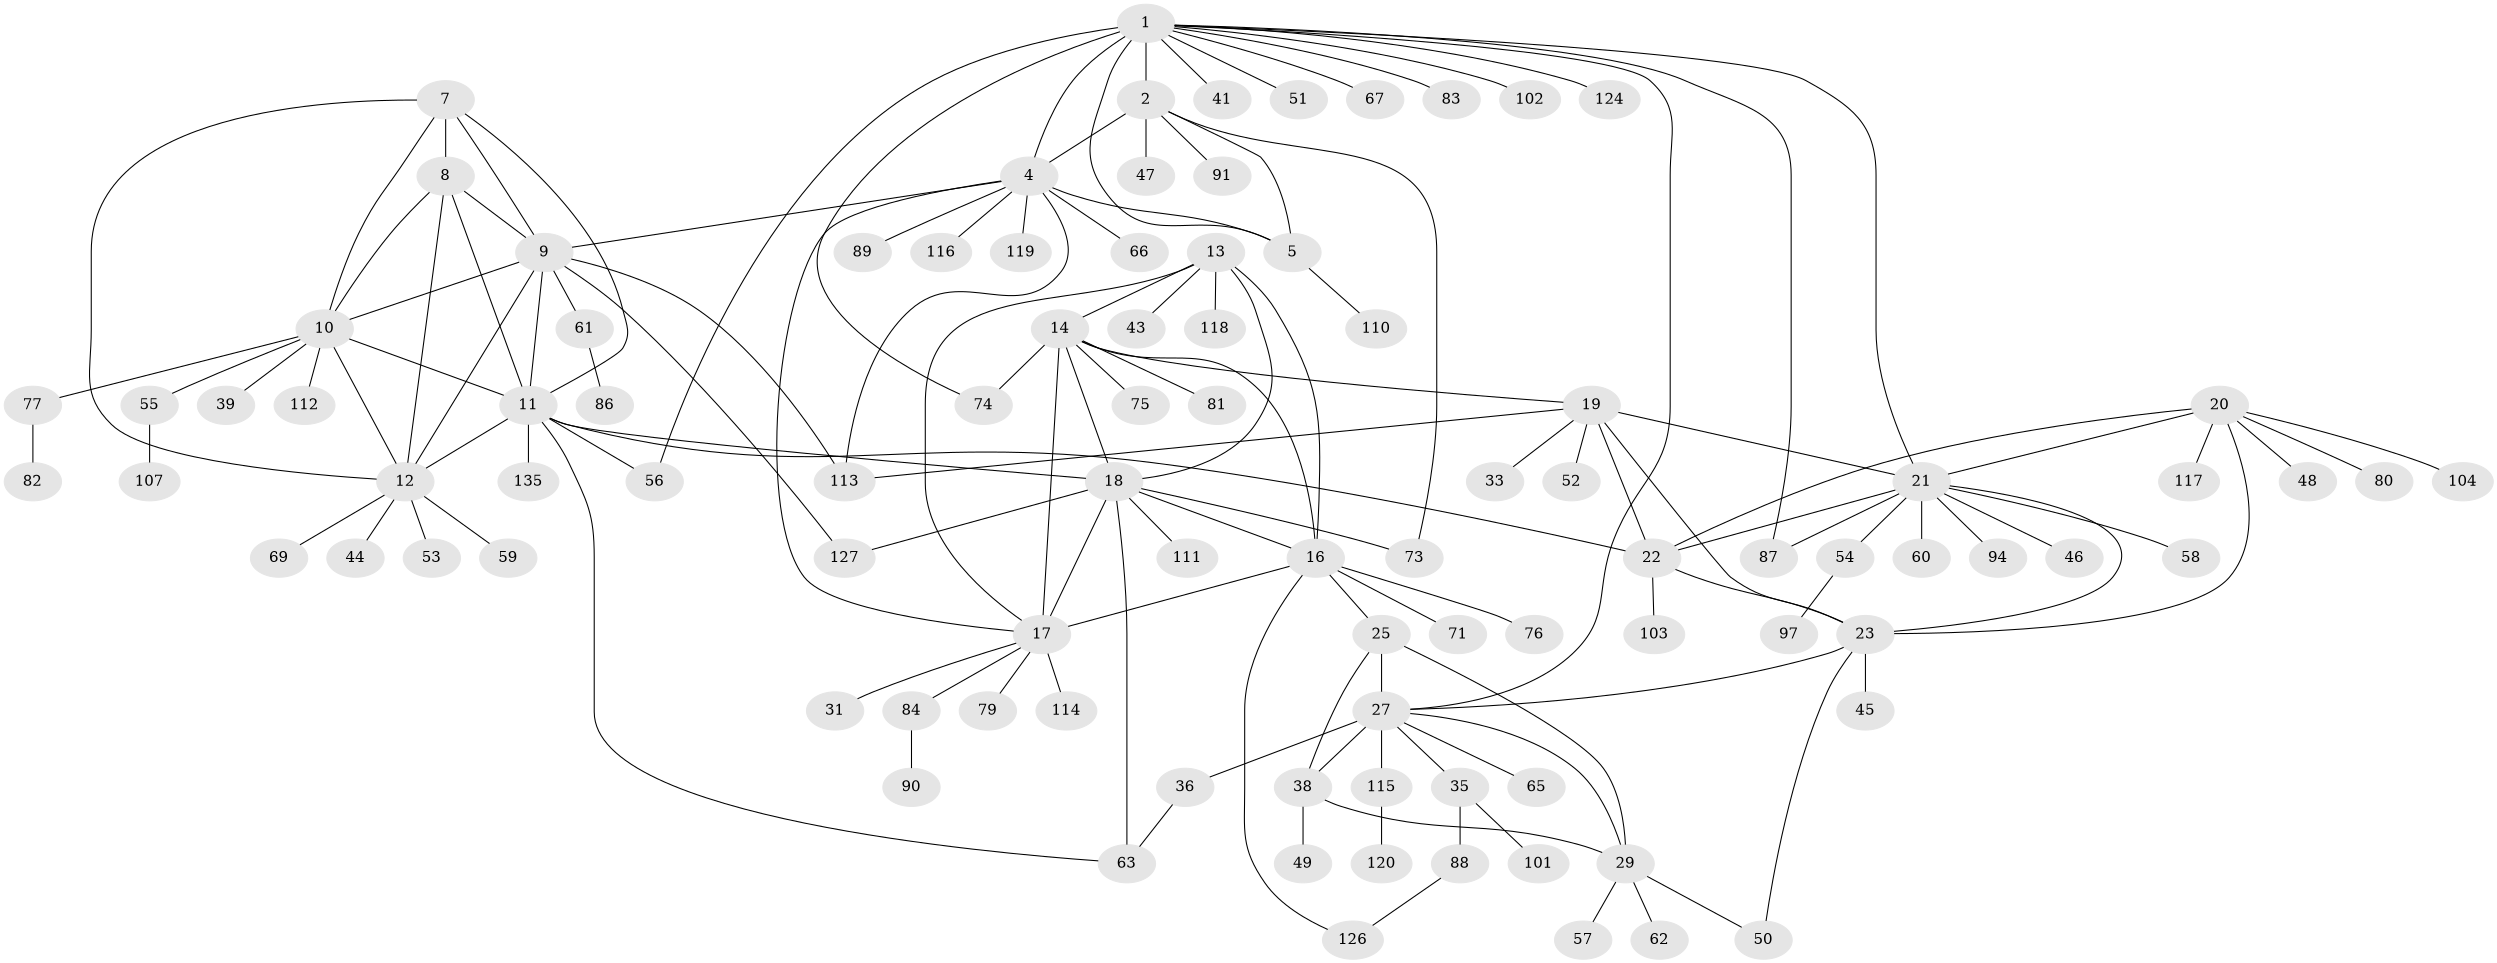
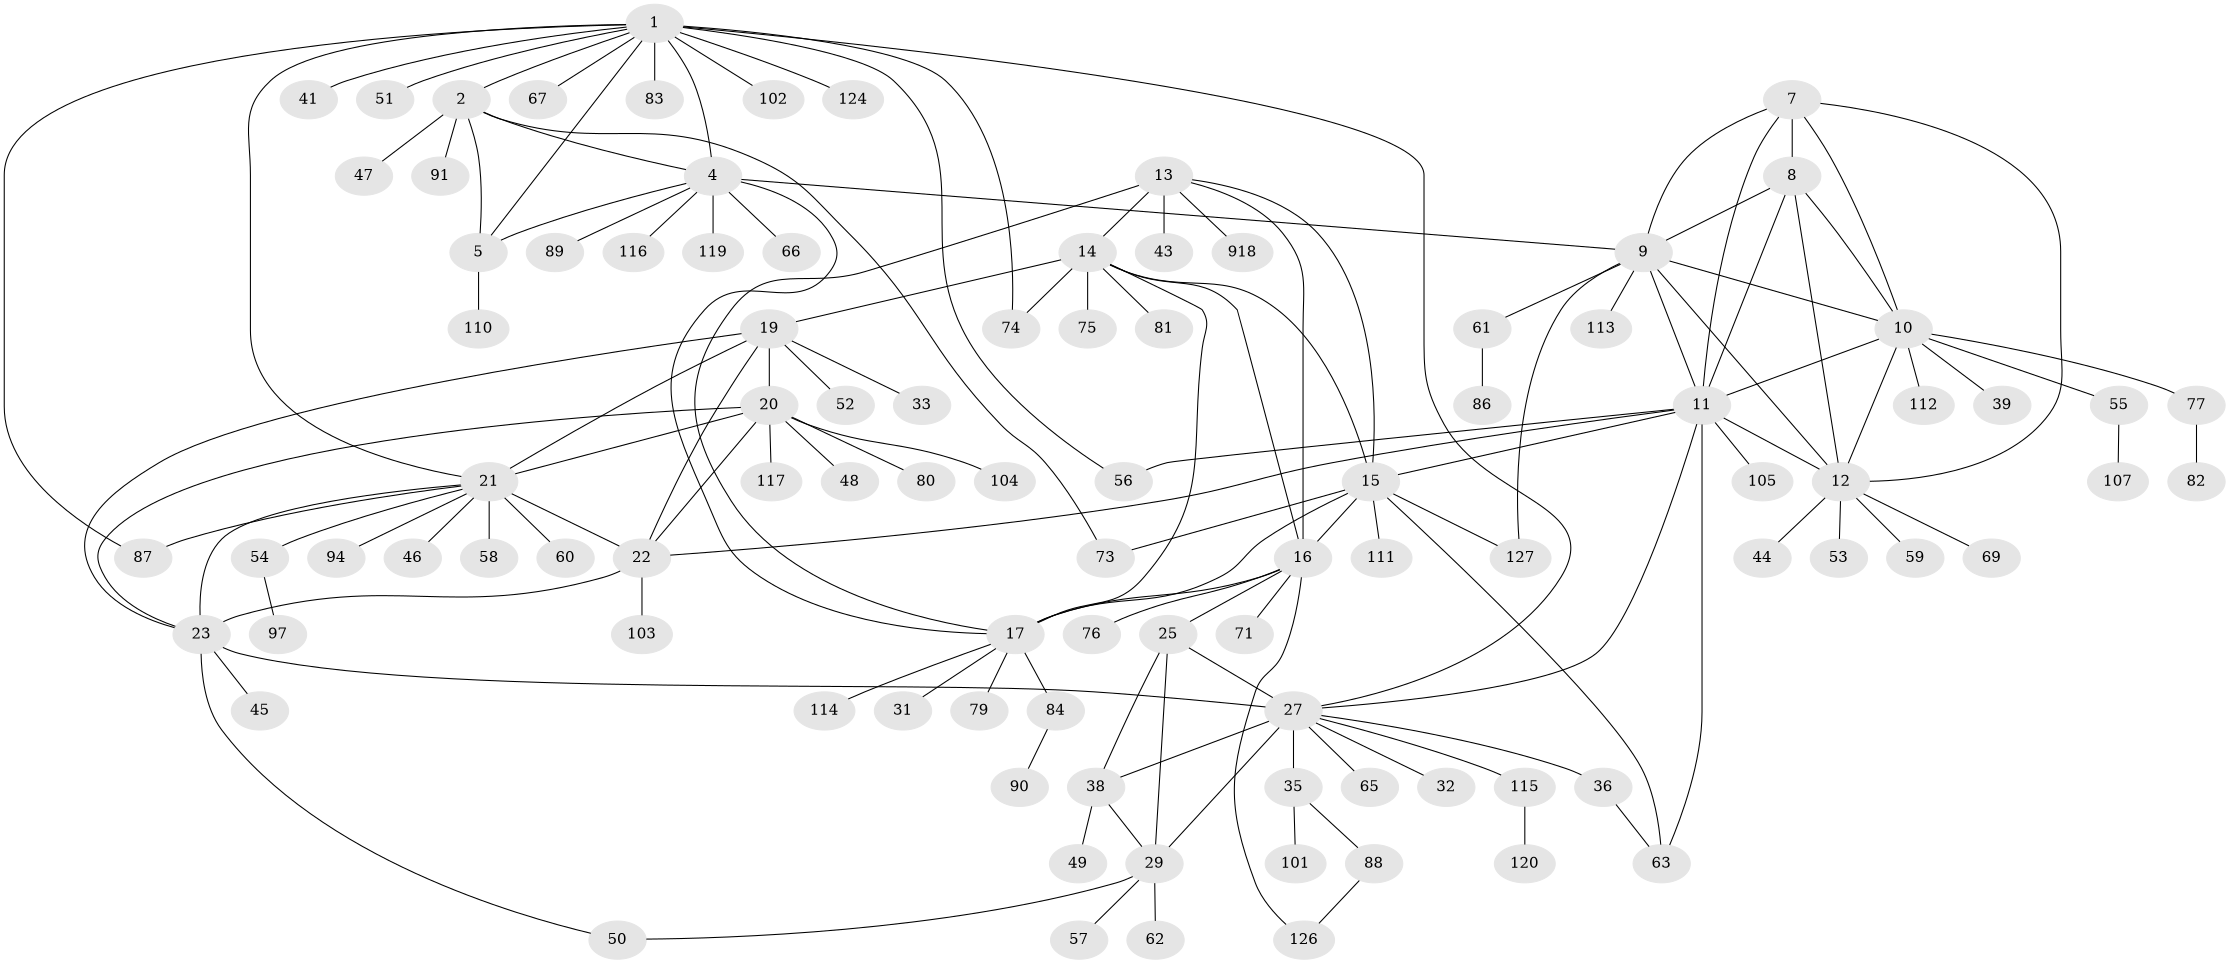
(946, 293) -> none
(1215, 329) -> (1243, 253)
(1219, 443) -> (769, 367)
(528, 482) -> (1763, 482)
(1114, 482) -> (1371, 482)
none -> (1583, 661)
none -> (1446, 787)
